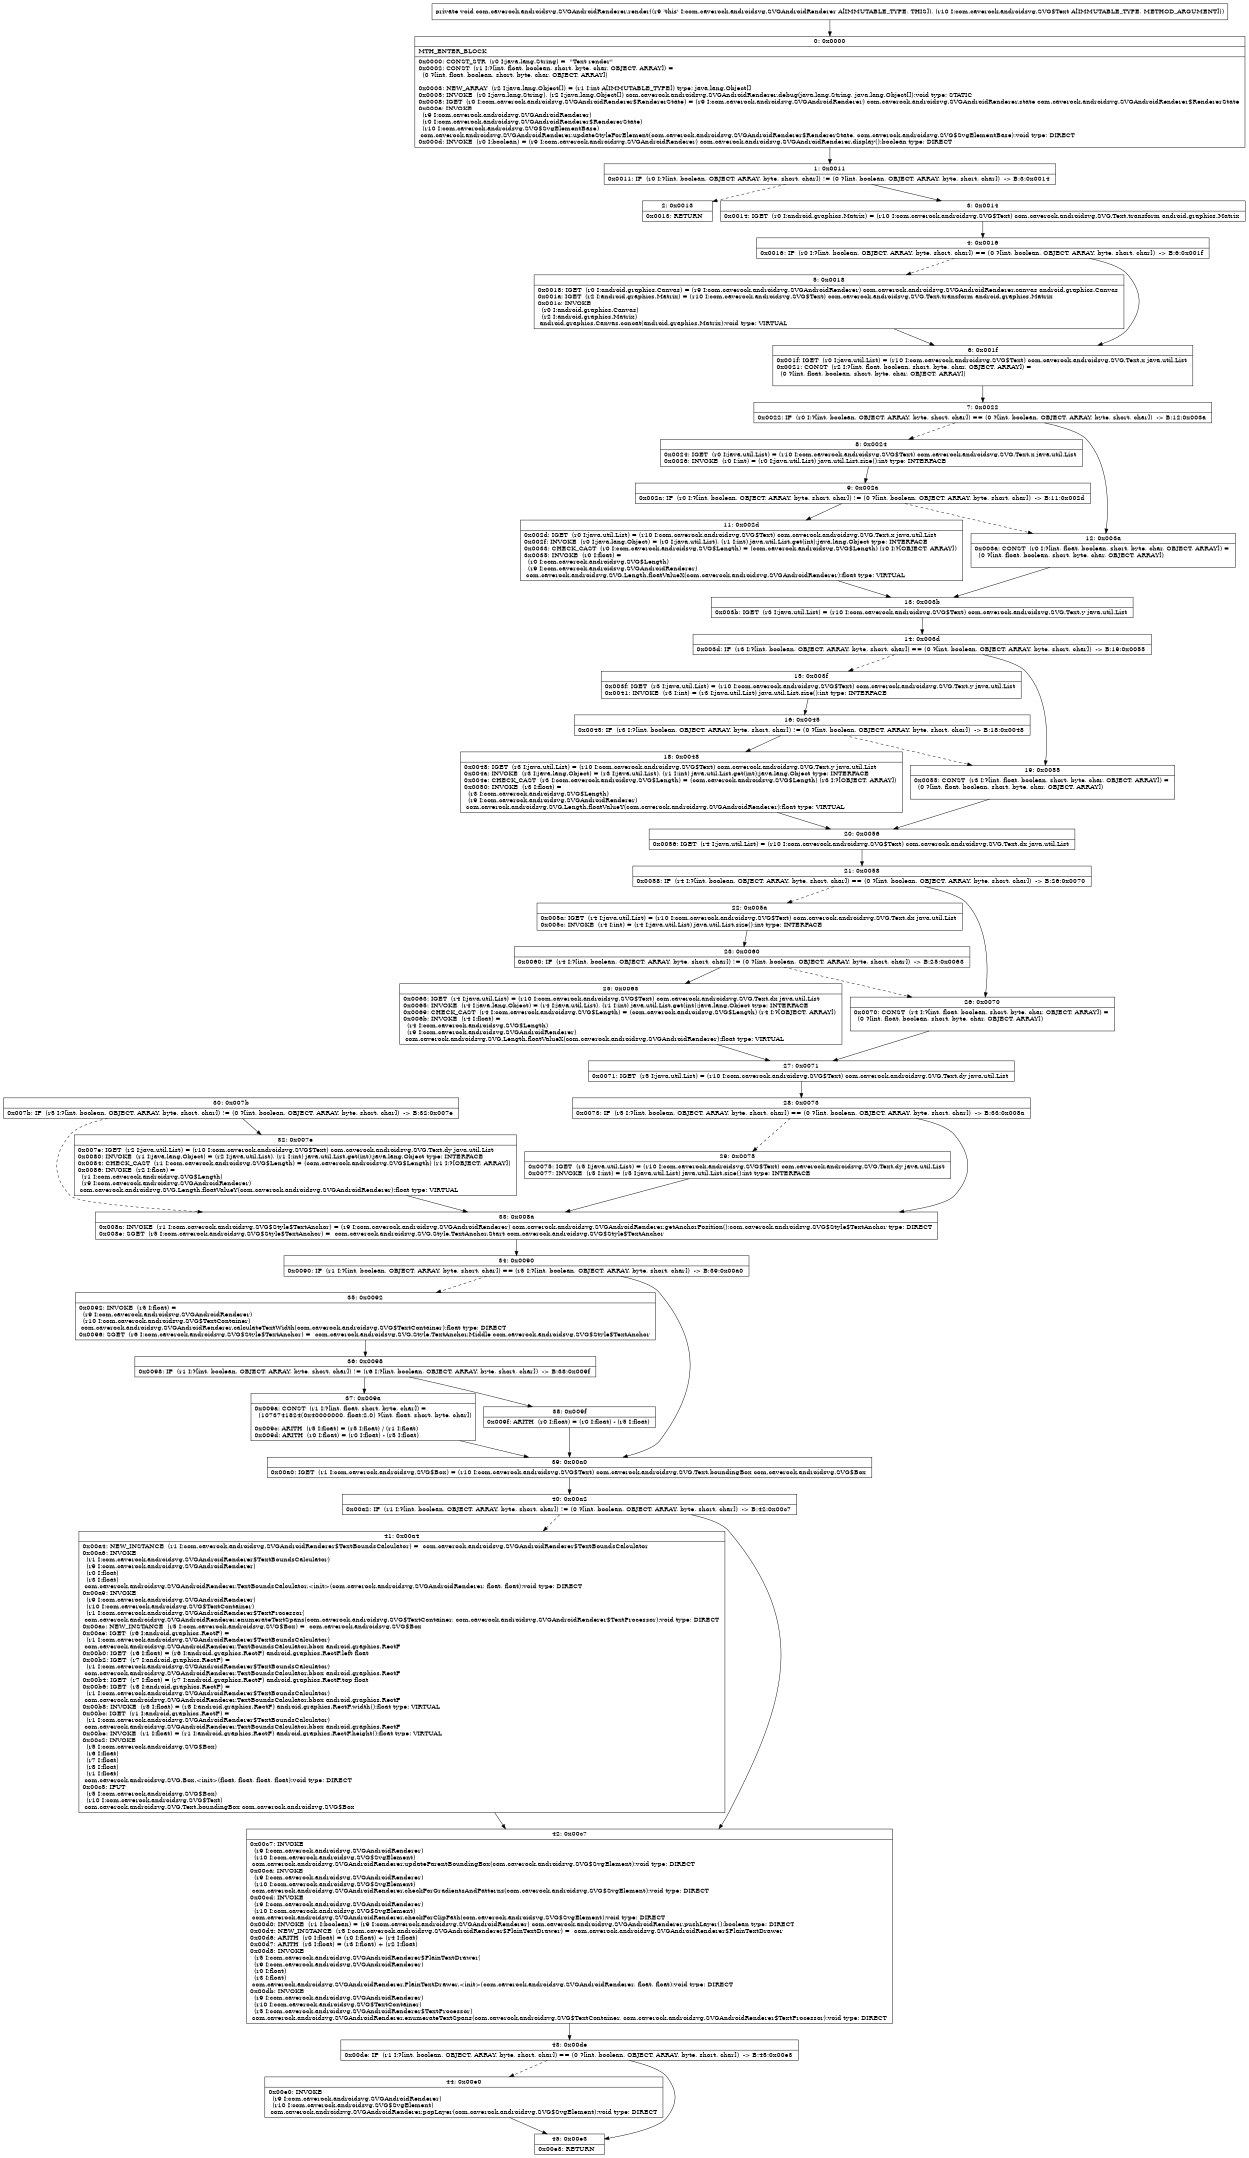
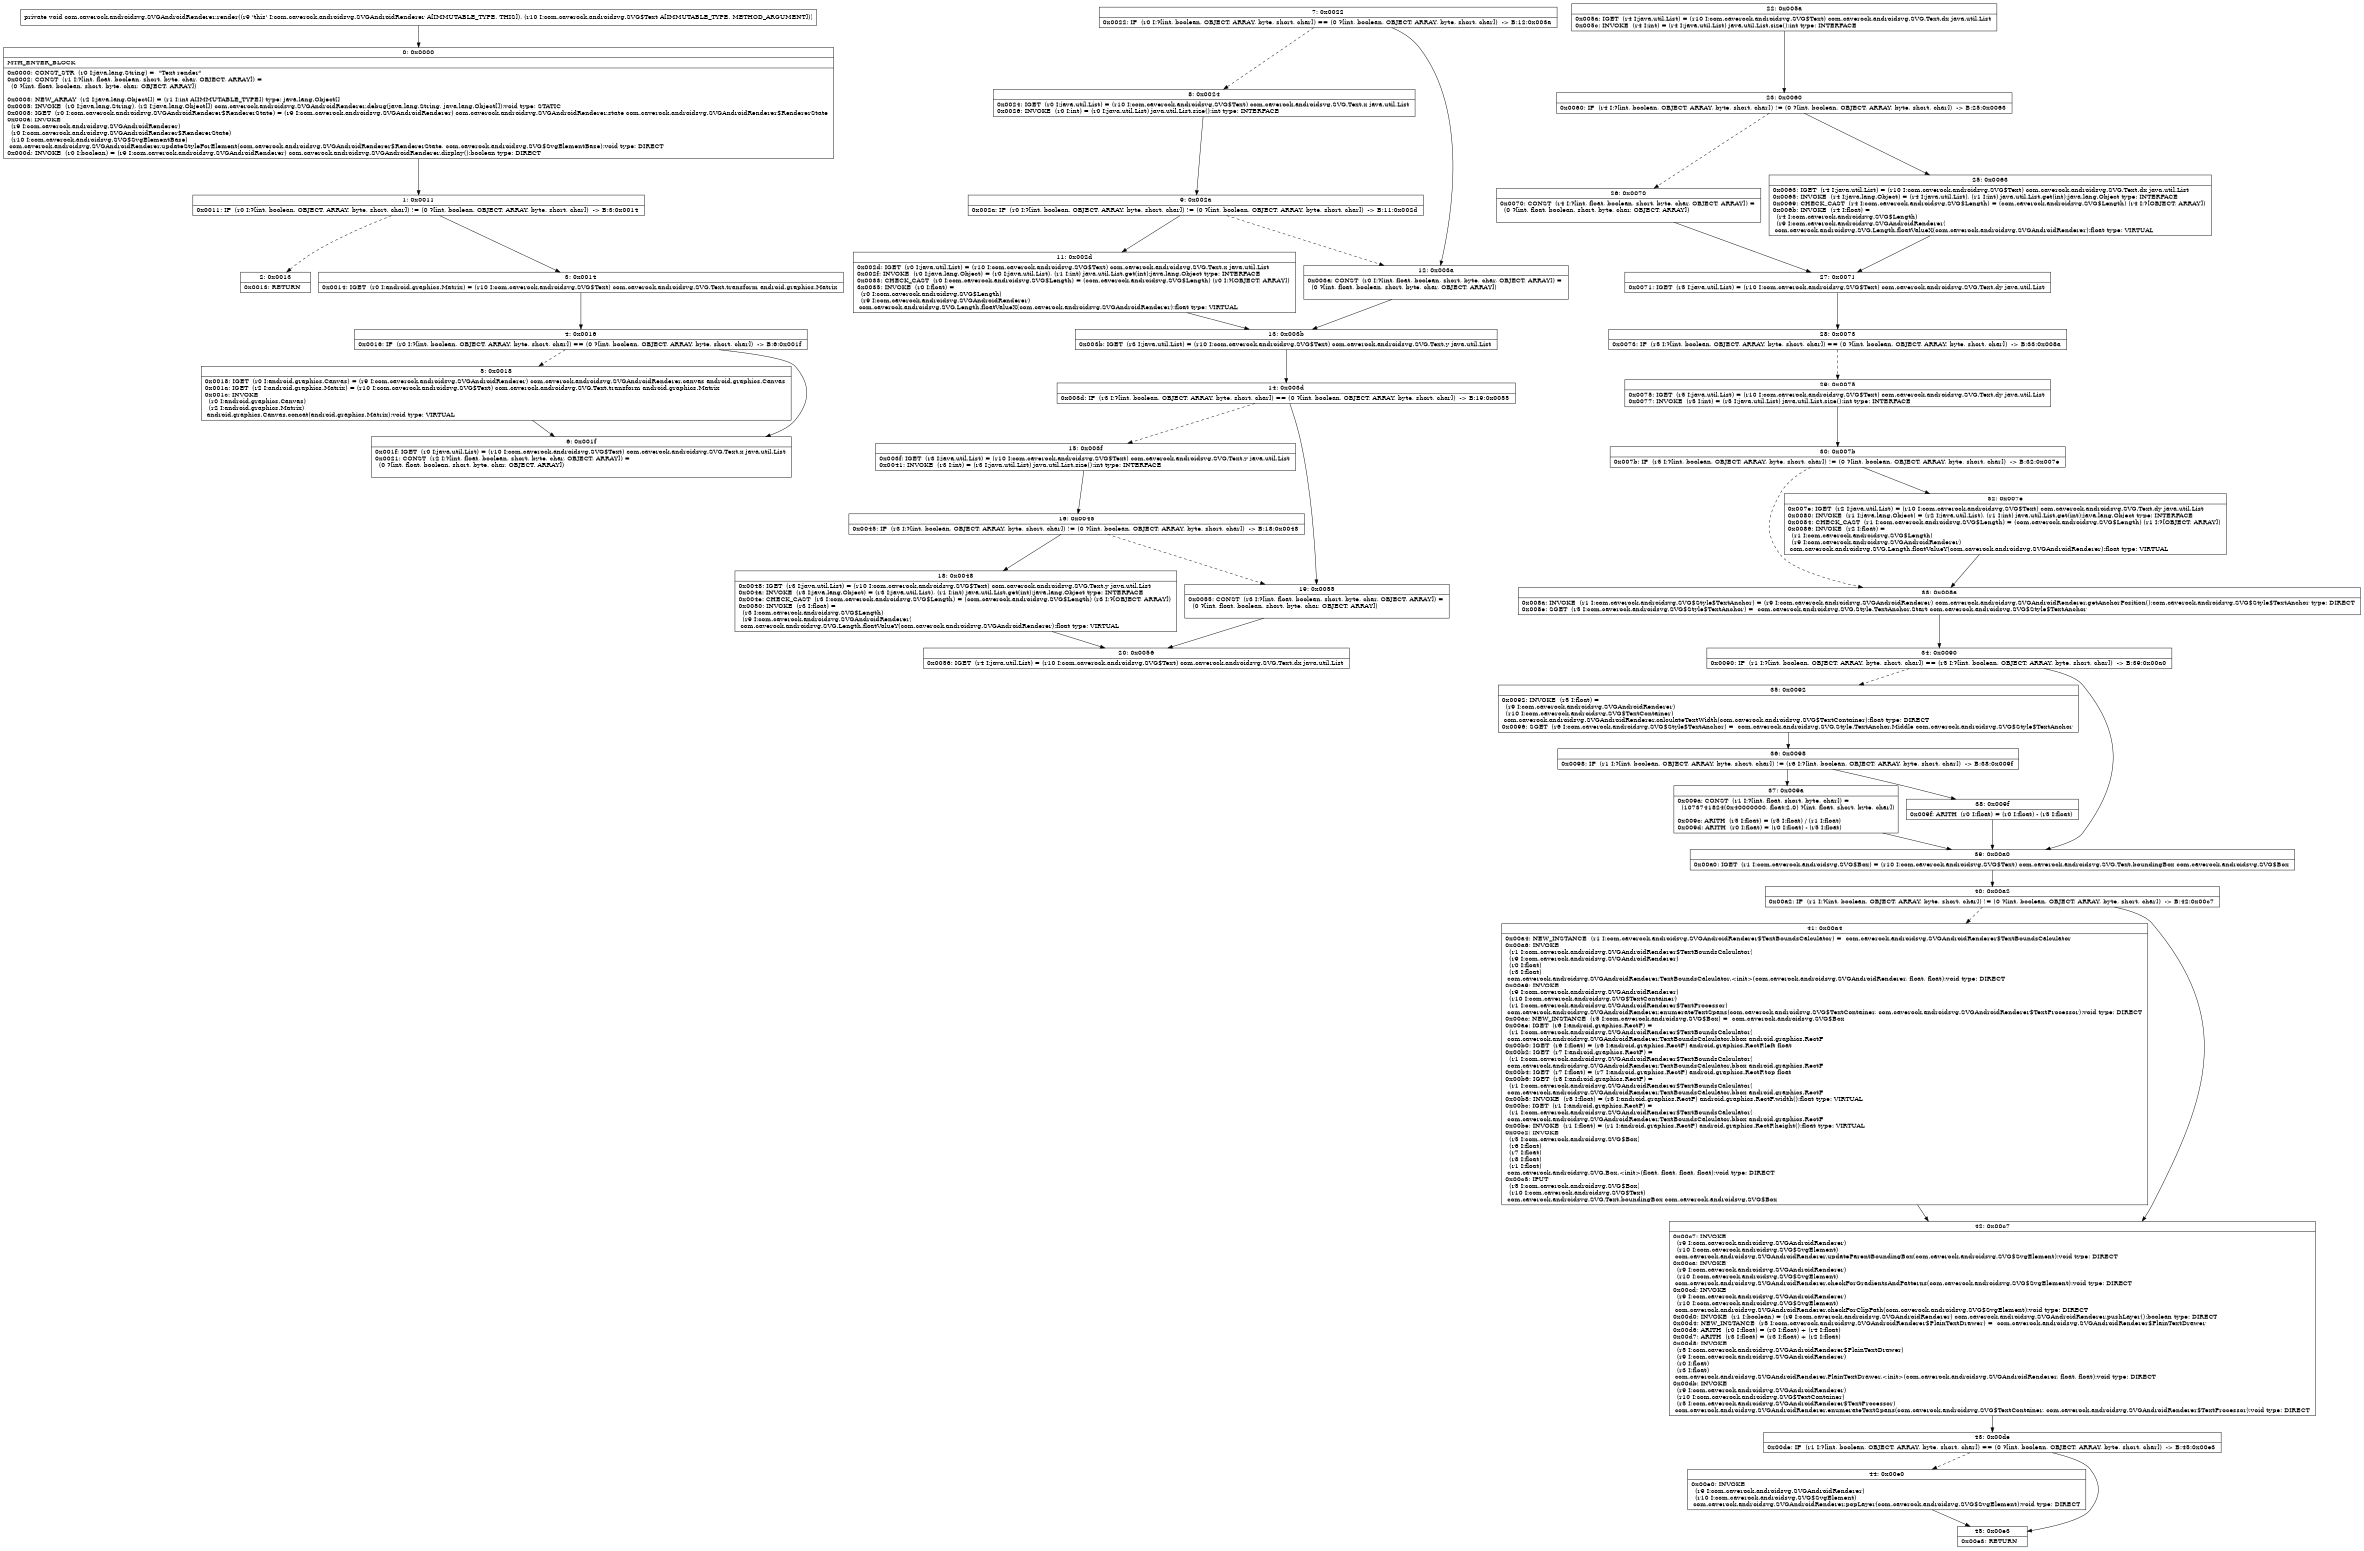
(983, 392) -> none
(862, 876) -> none
(967, 1171) -> none
(629, 1195) -> (1838, 424)
